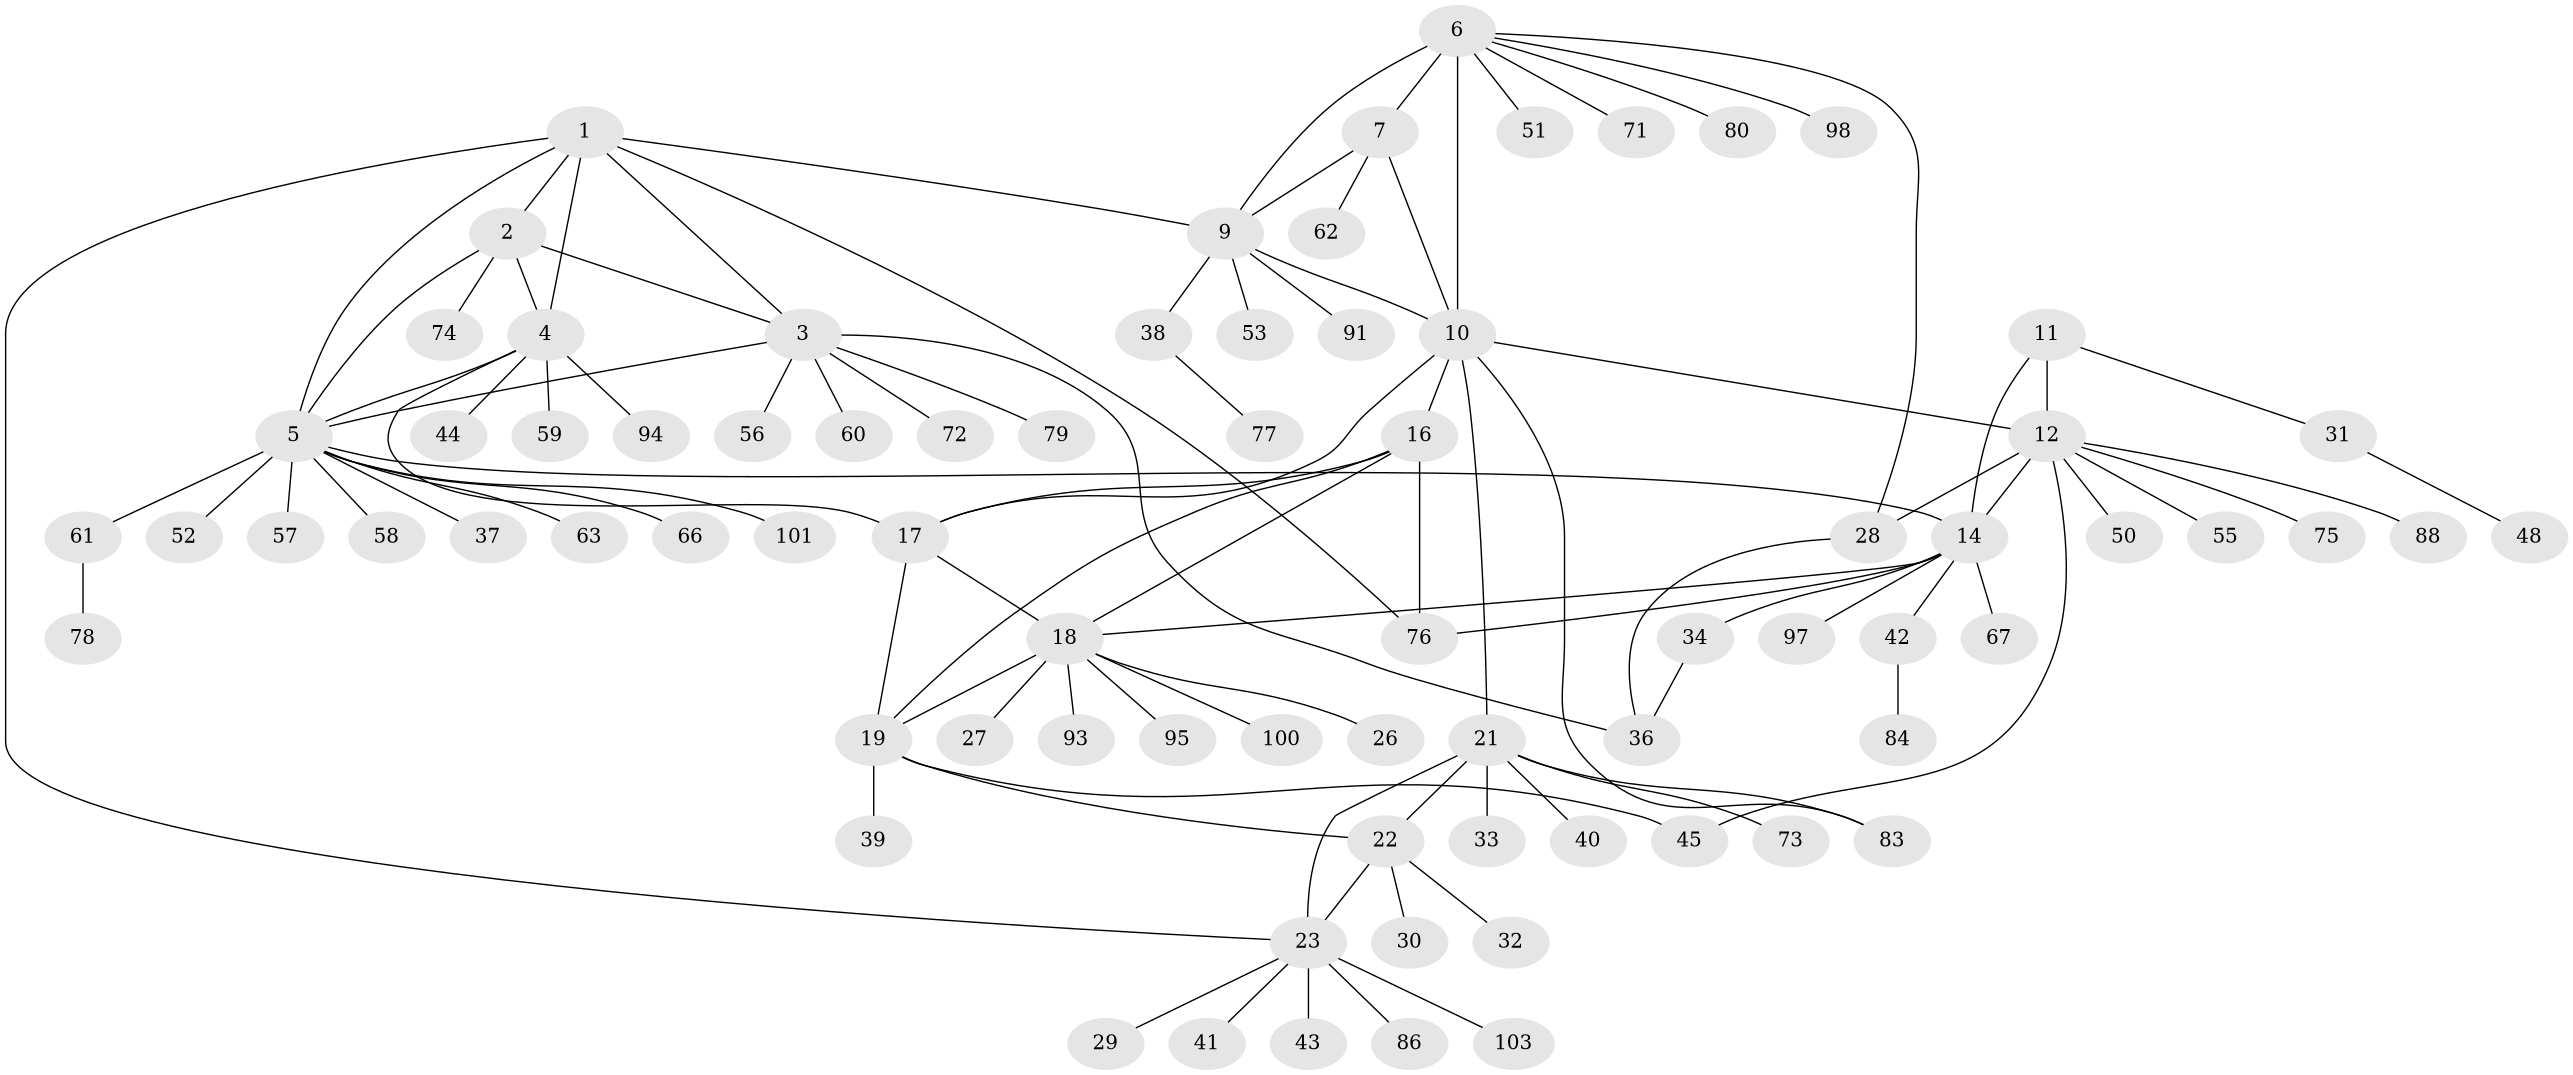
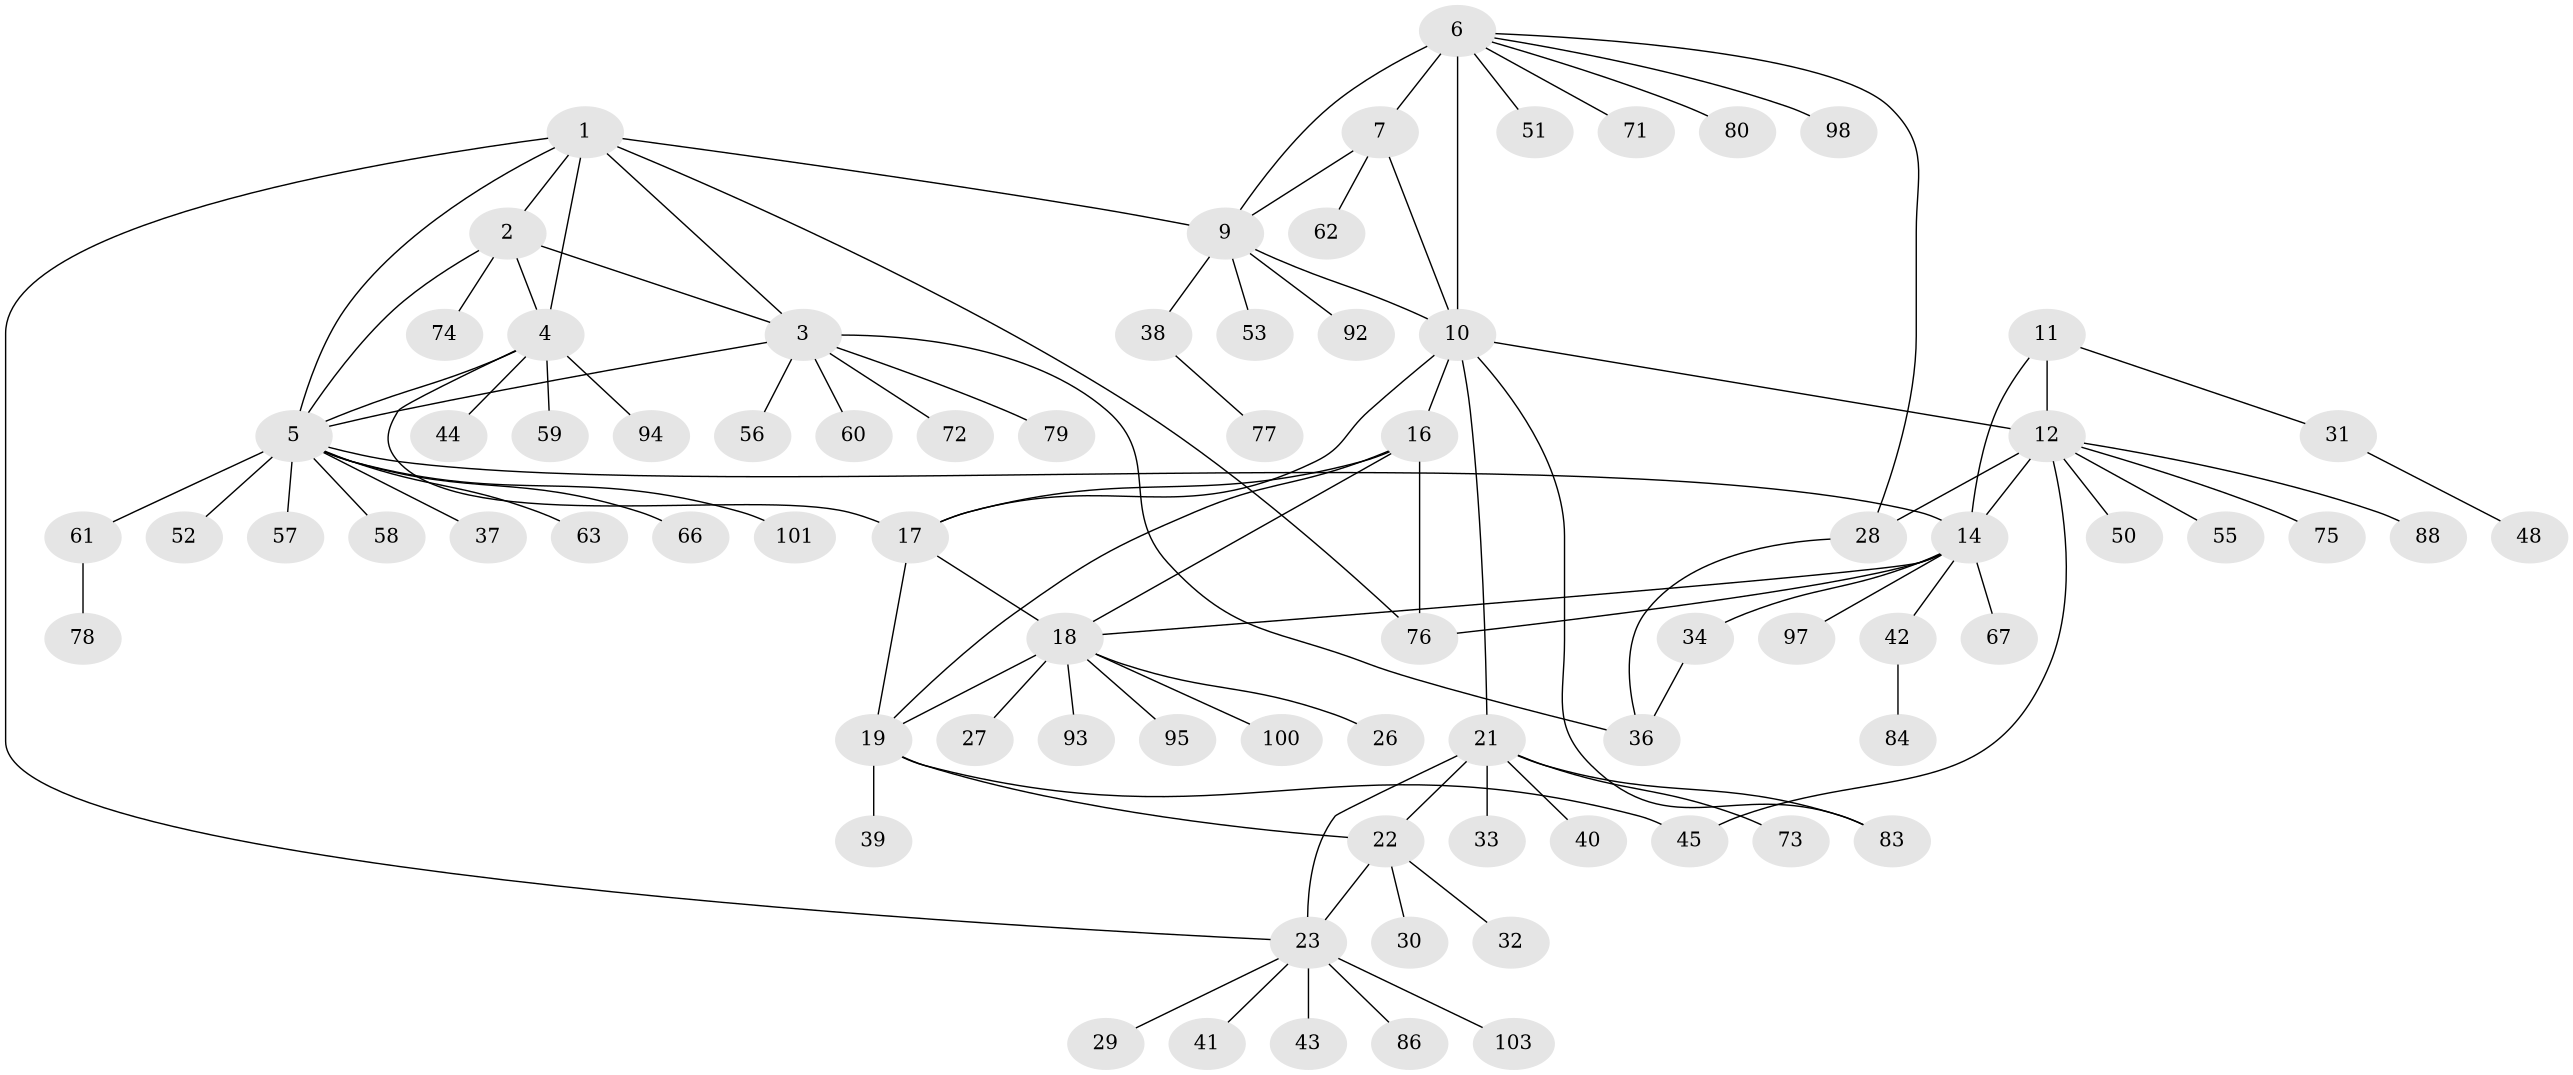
(1356, 335) -> (1356, 335)
